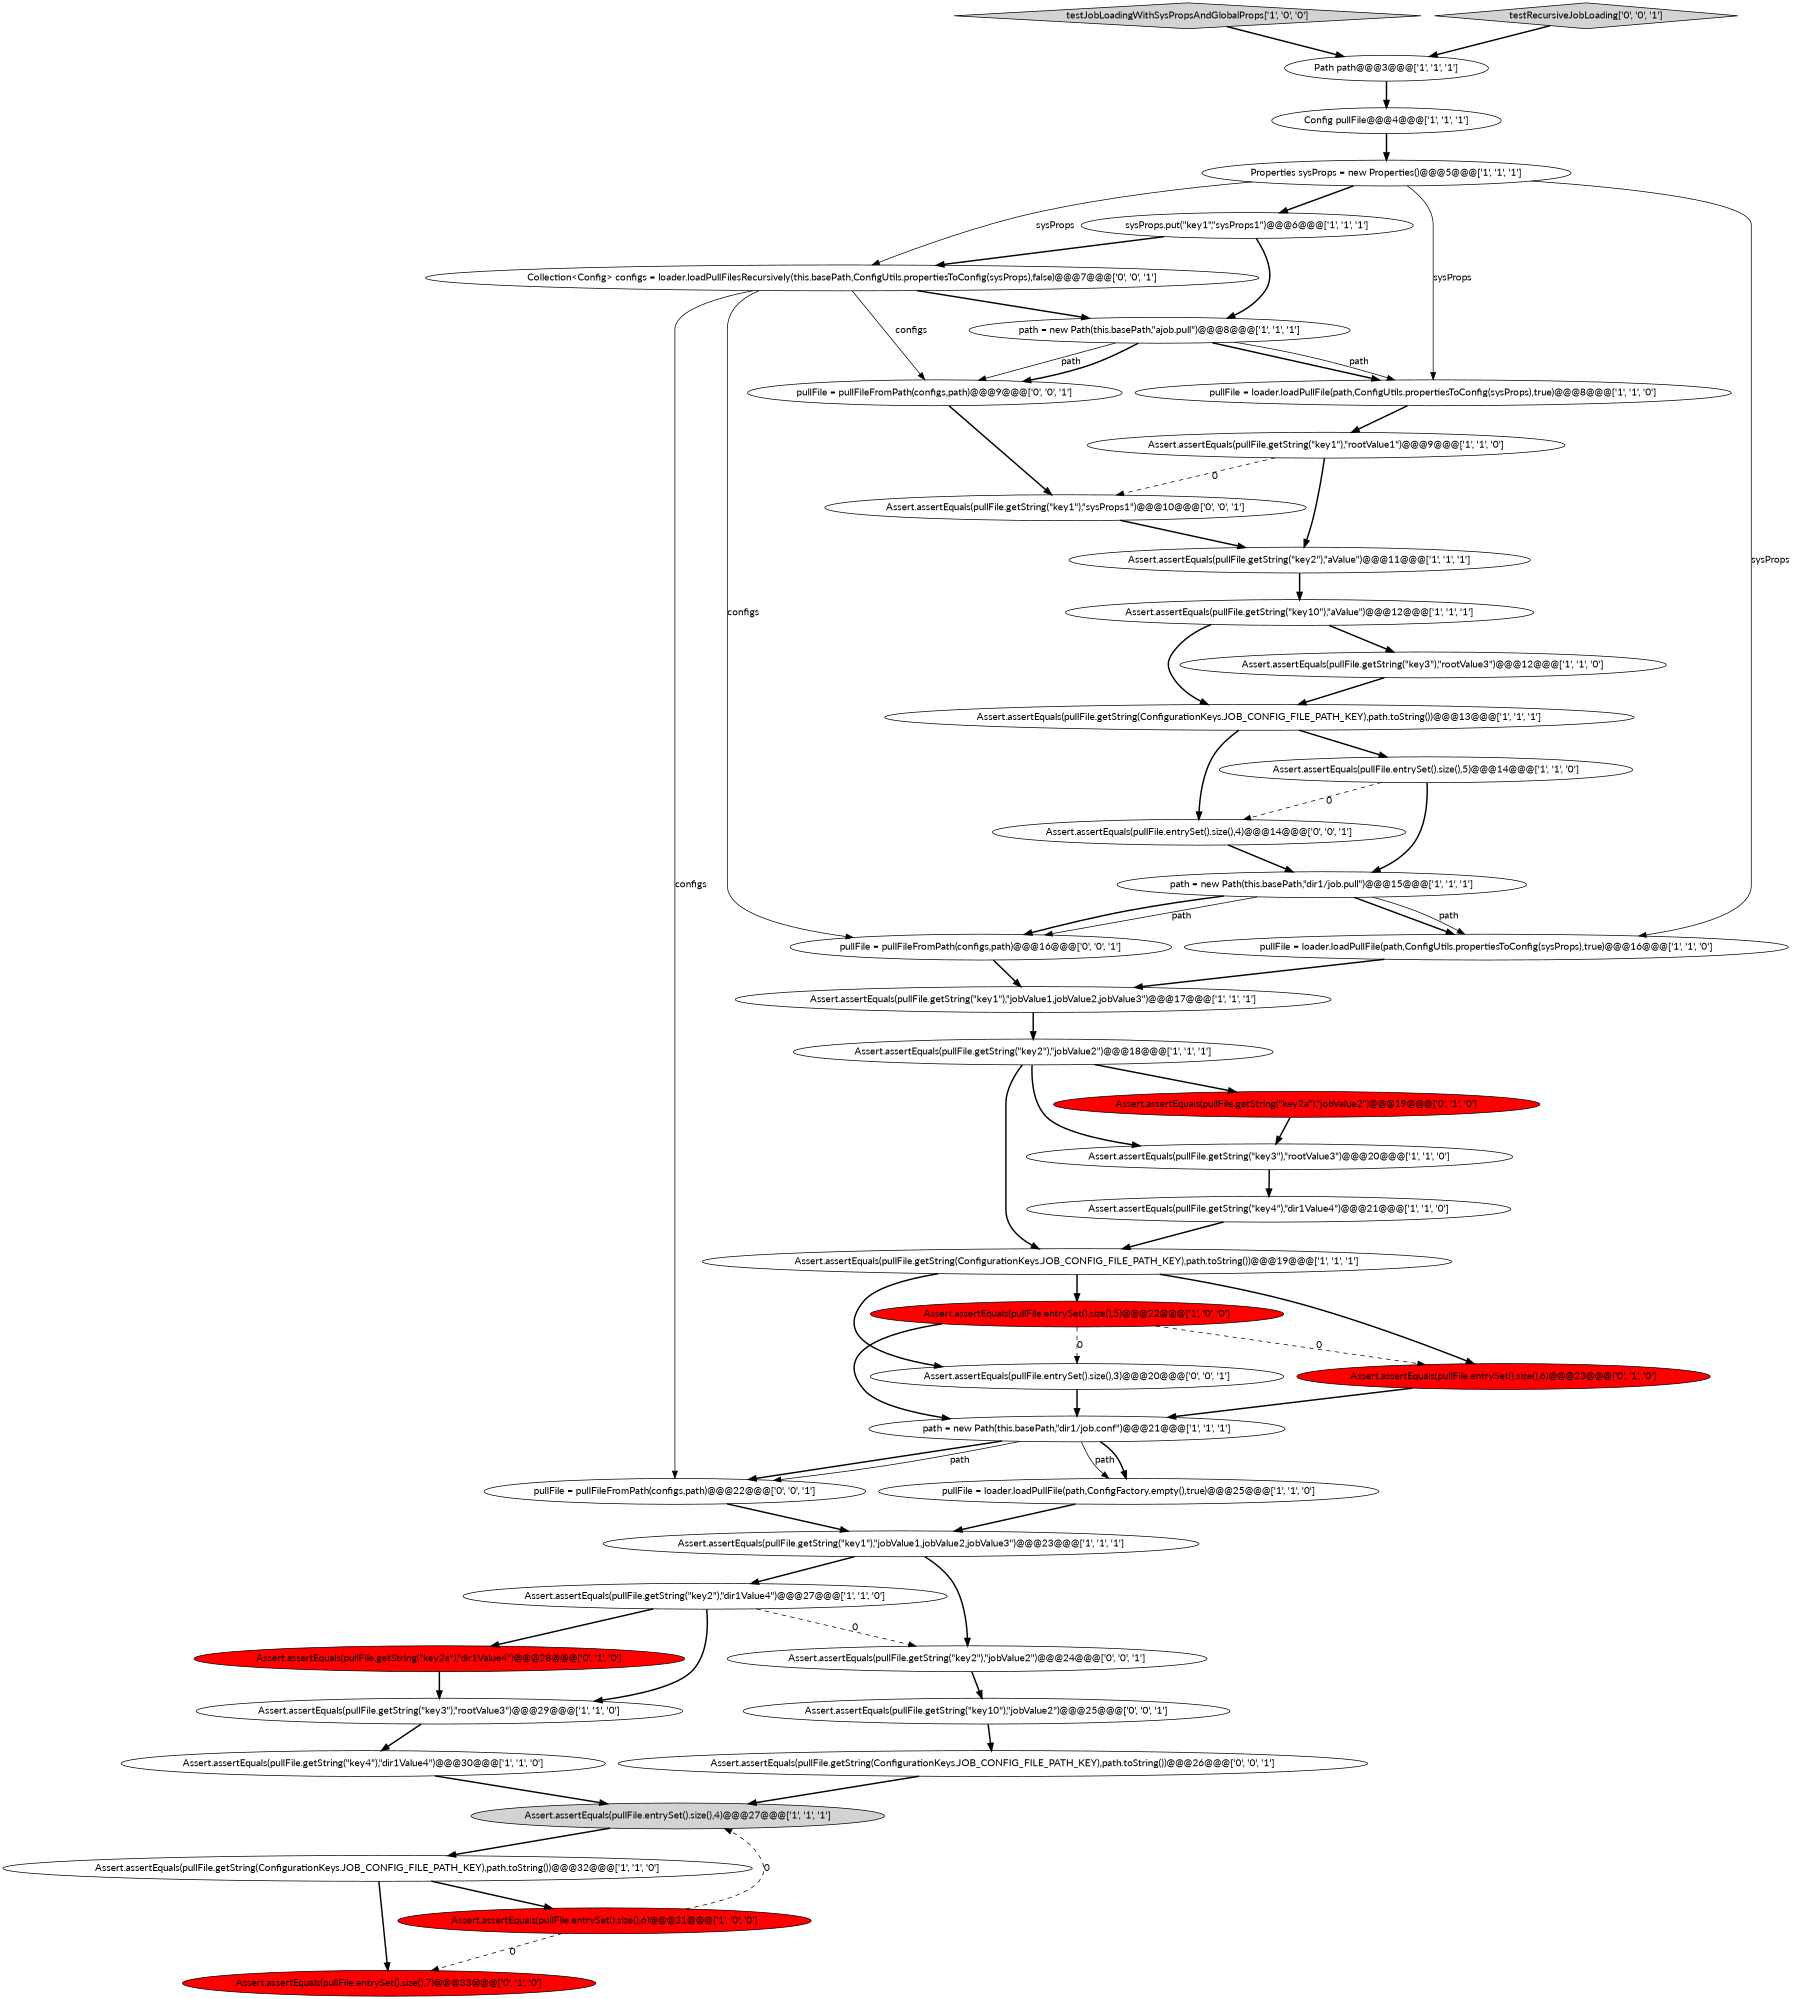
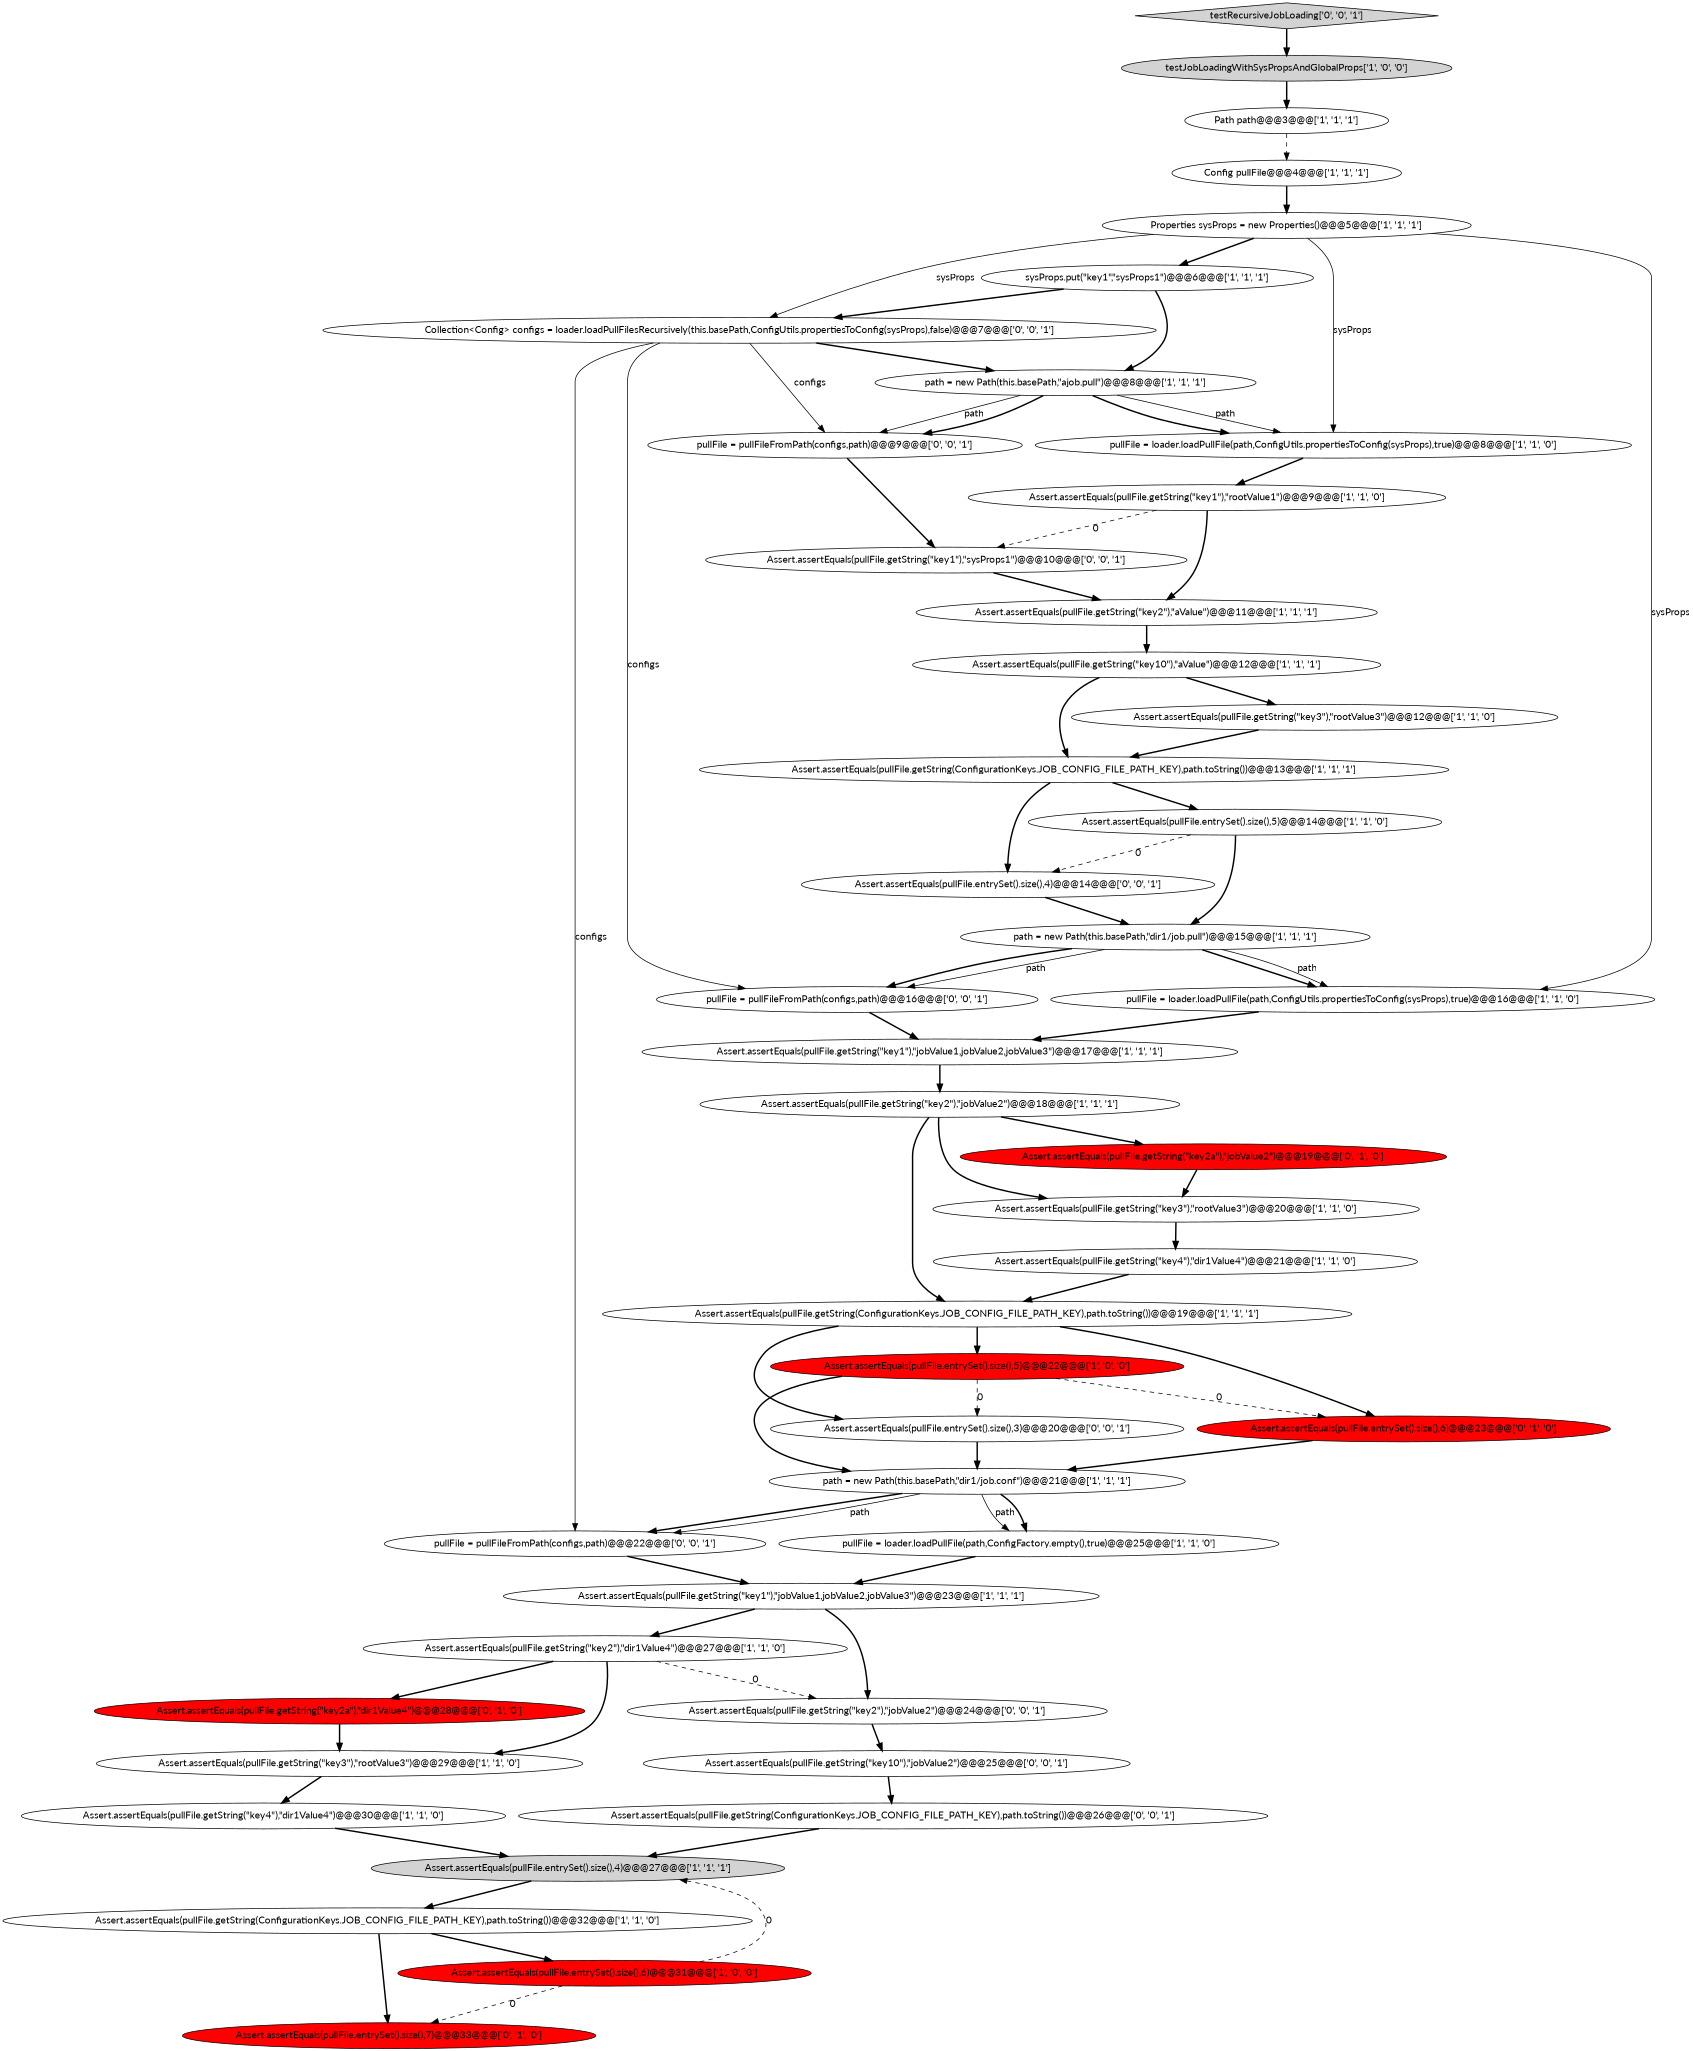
(1188, 16) -> (1287, 68)
(1494, 40) -> (1287, 38)
(1386, 91) -> (1287, 143)
